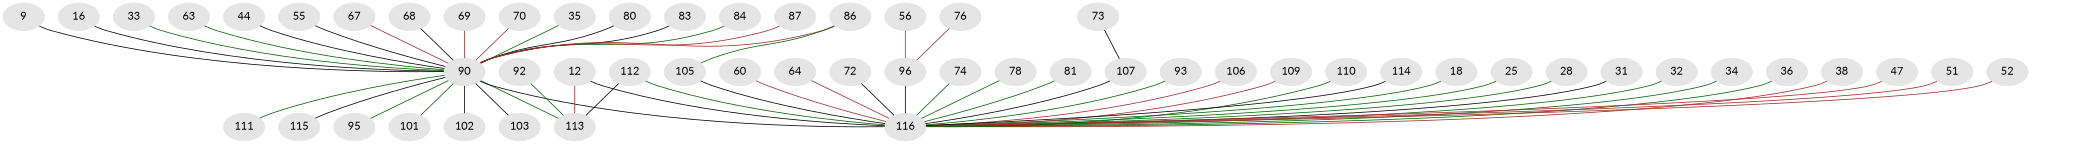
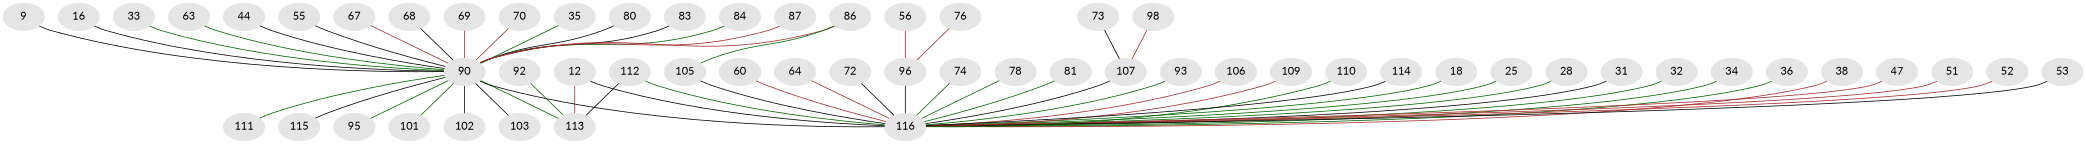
none -> (1153, 17)
none -> (2062, 72)
